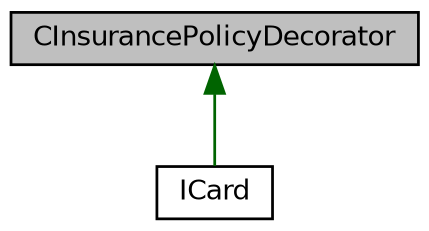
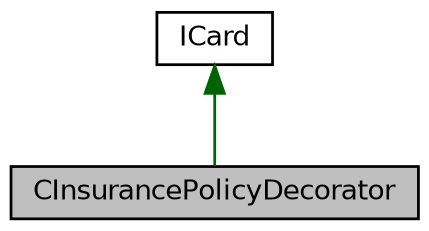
(215, 130) -> (215, 130)
